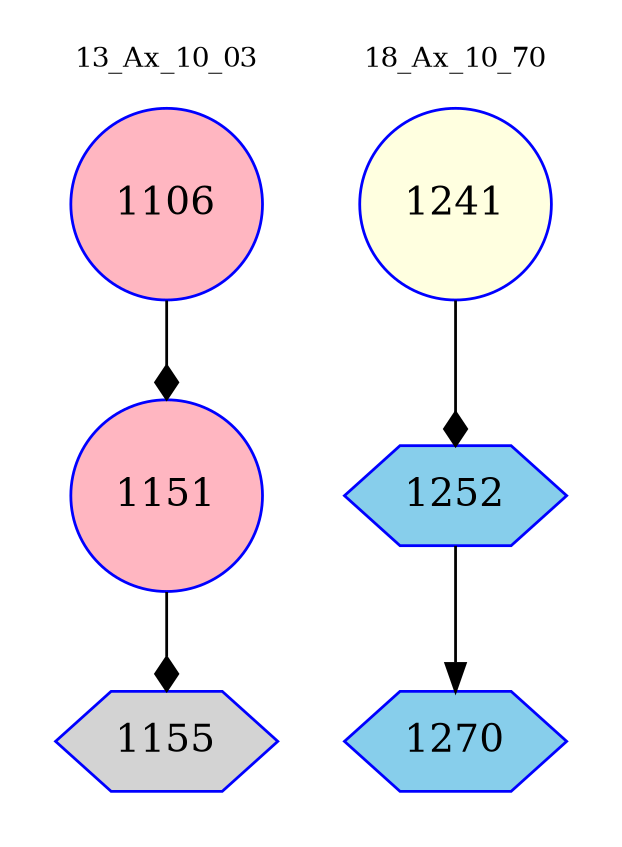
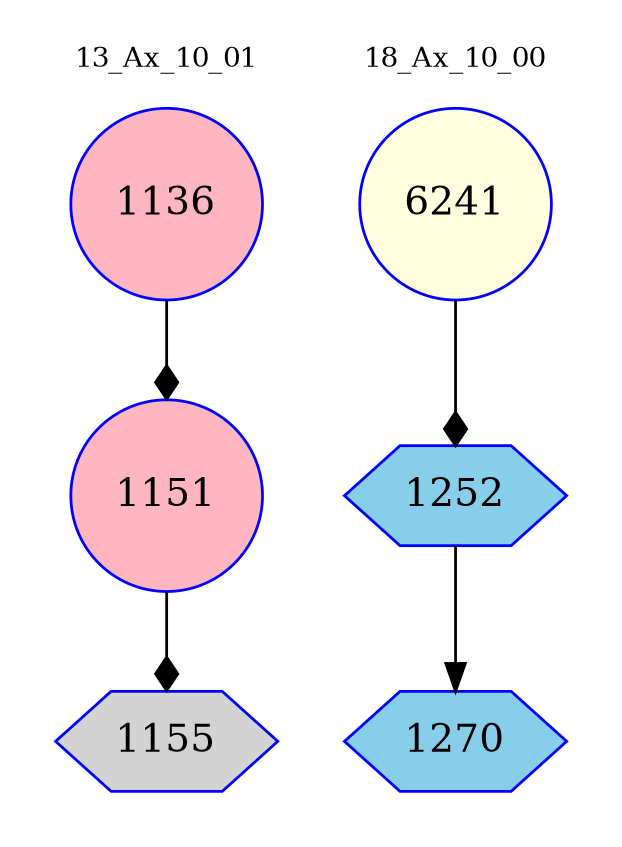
(167, 60) -> (167, 60)
(456, 60) -> (456, 60)
(167, 204) -> (167, 204)
(456, 204) -> (456, 204)
